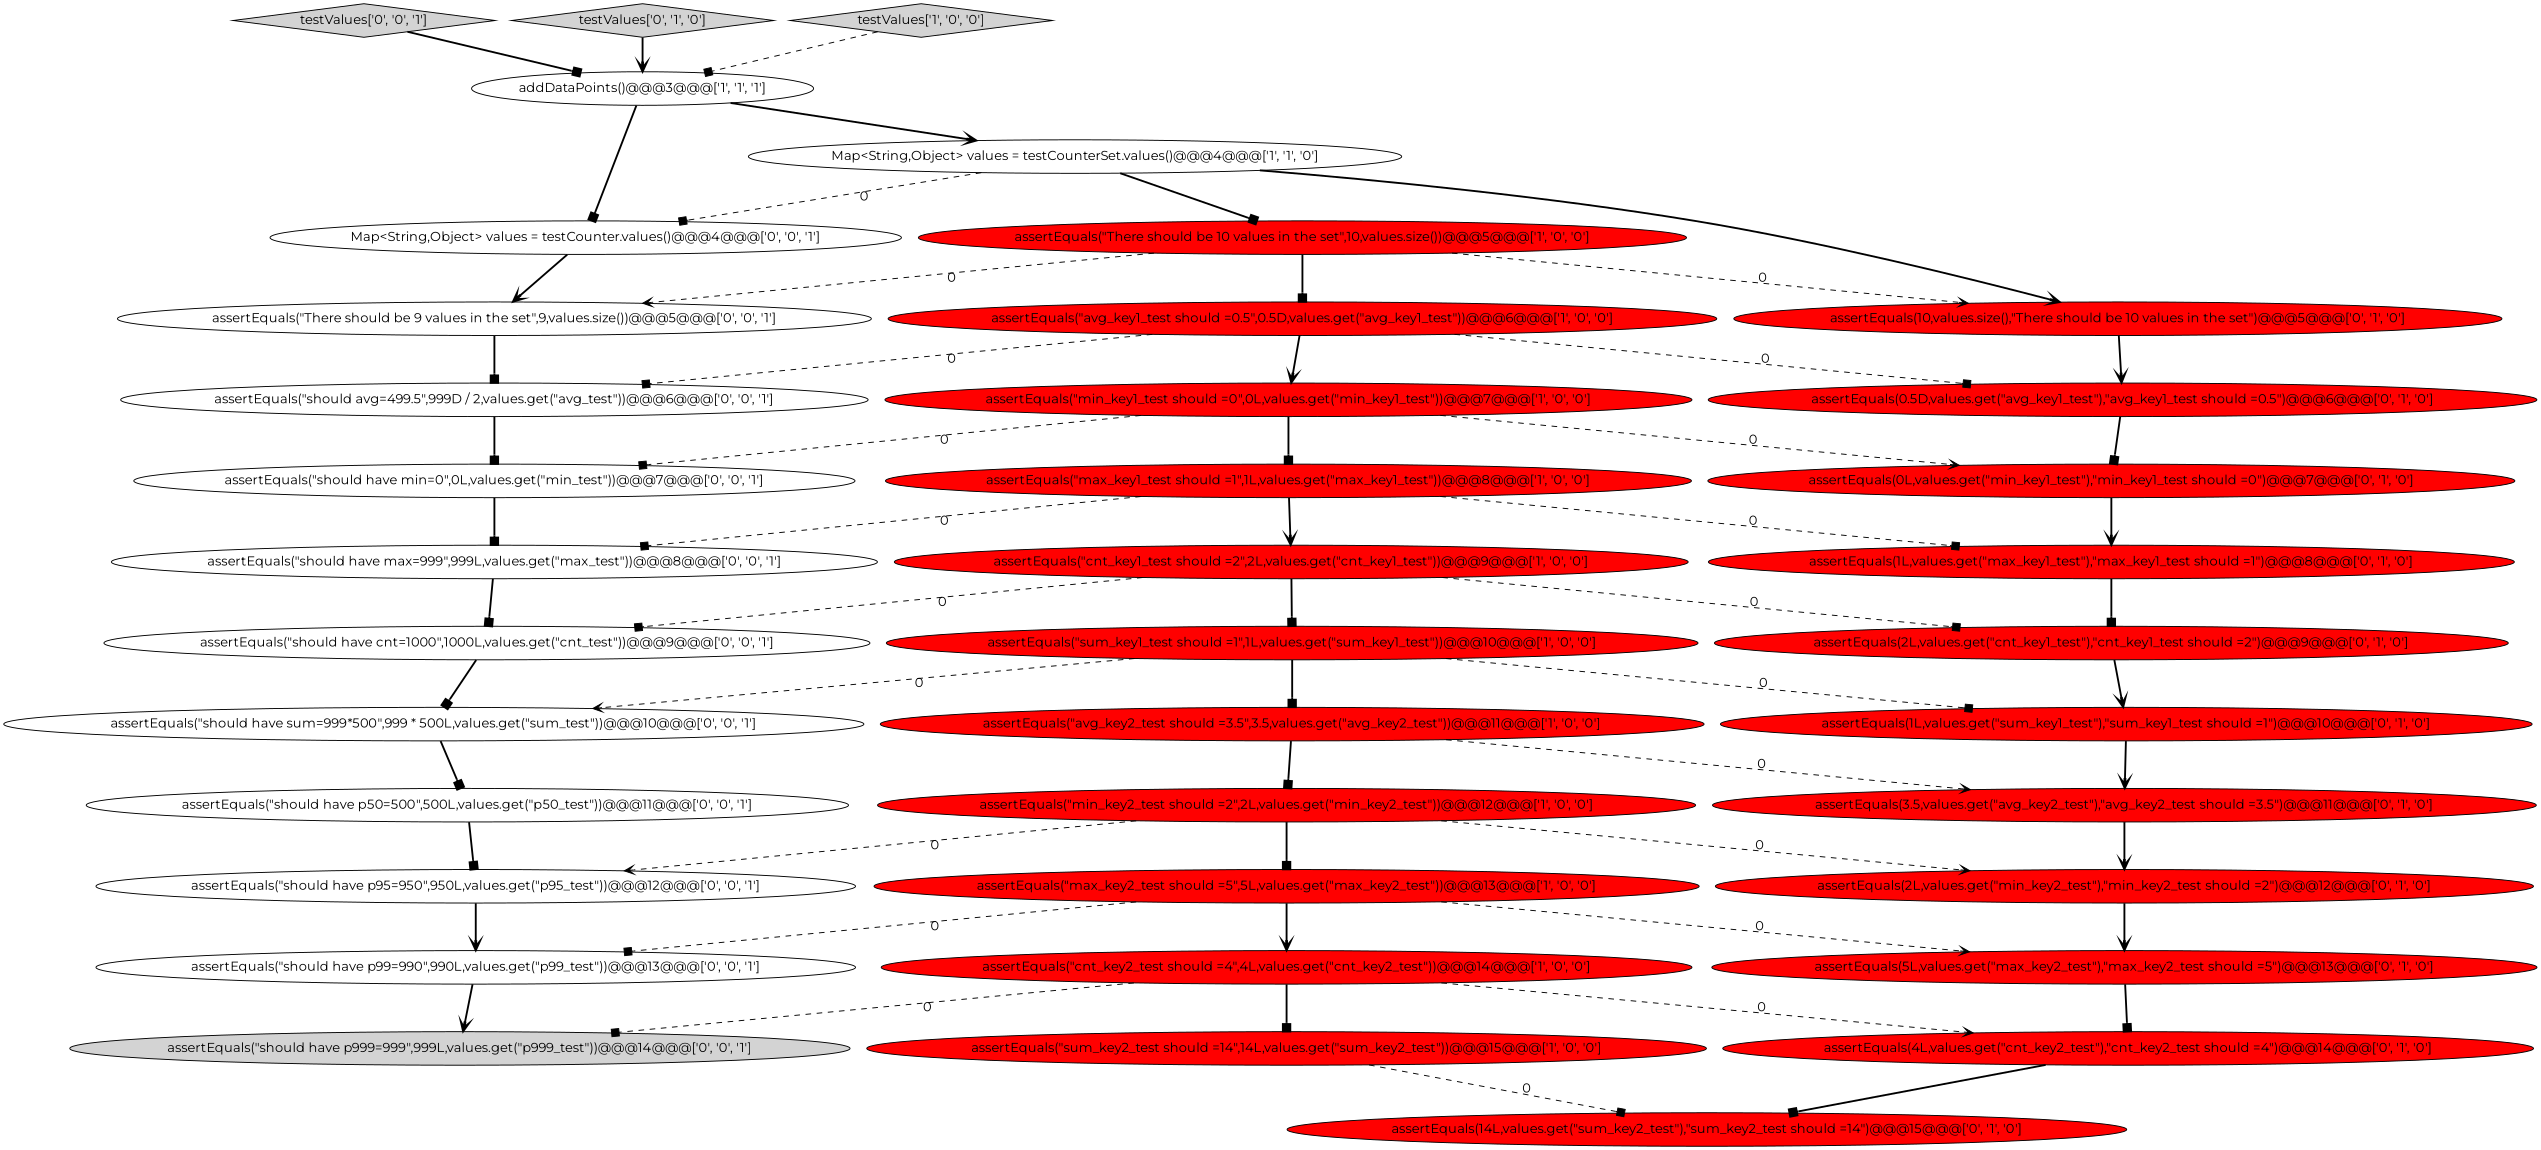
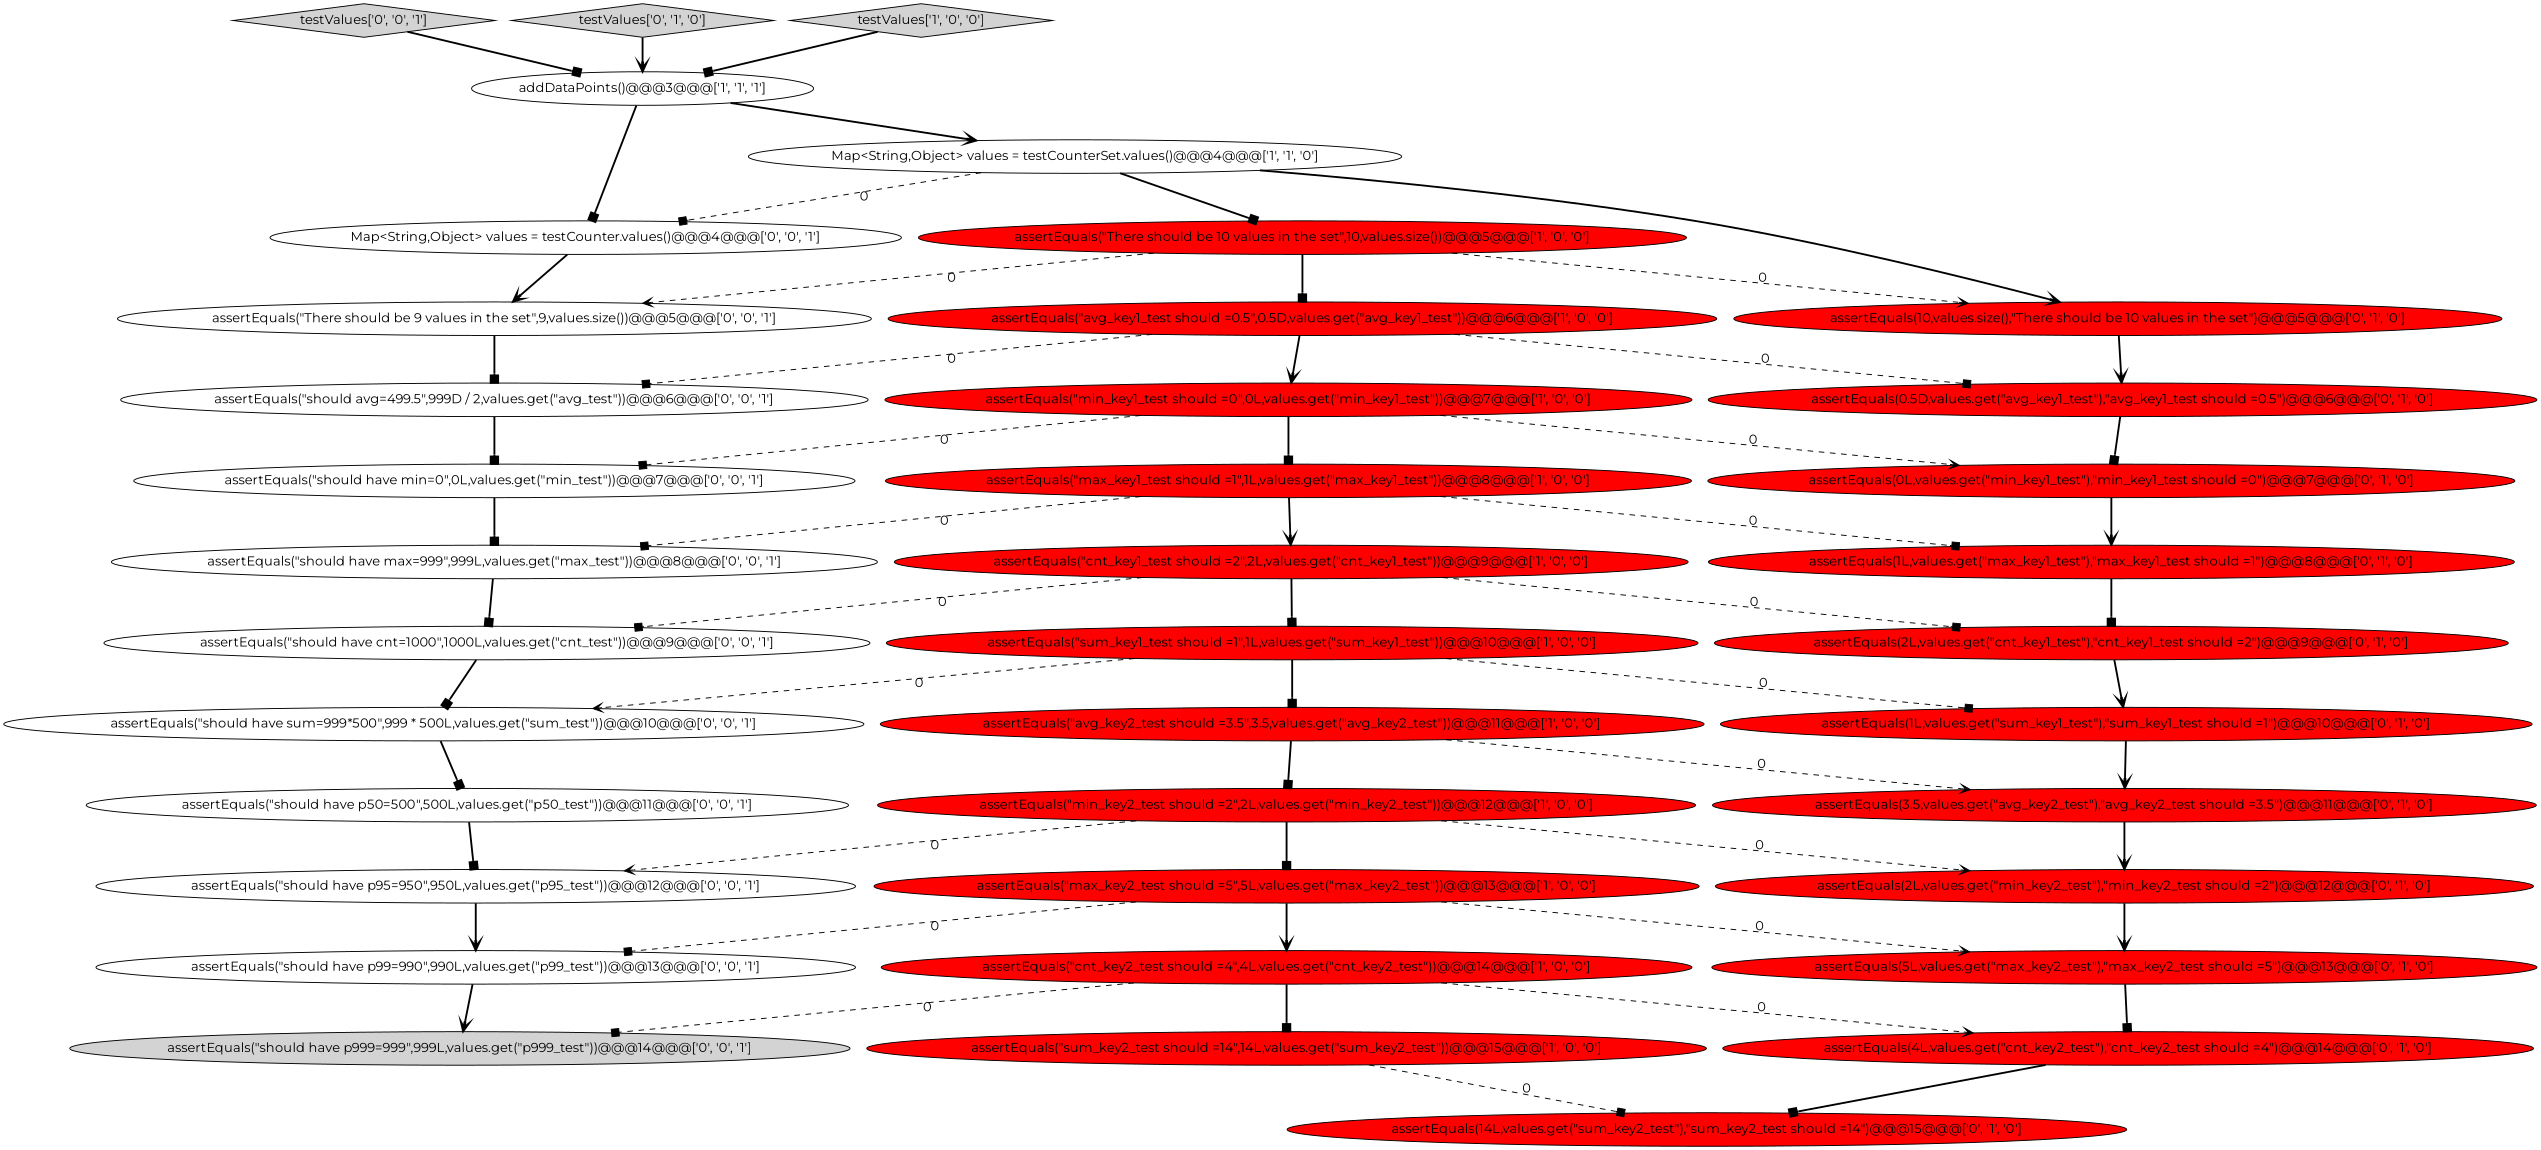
(796, 51) -> (796, 51)
